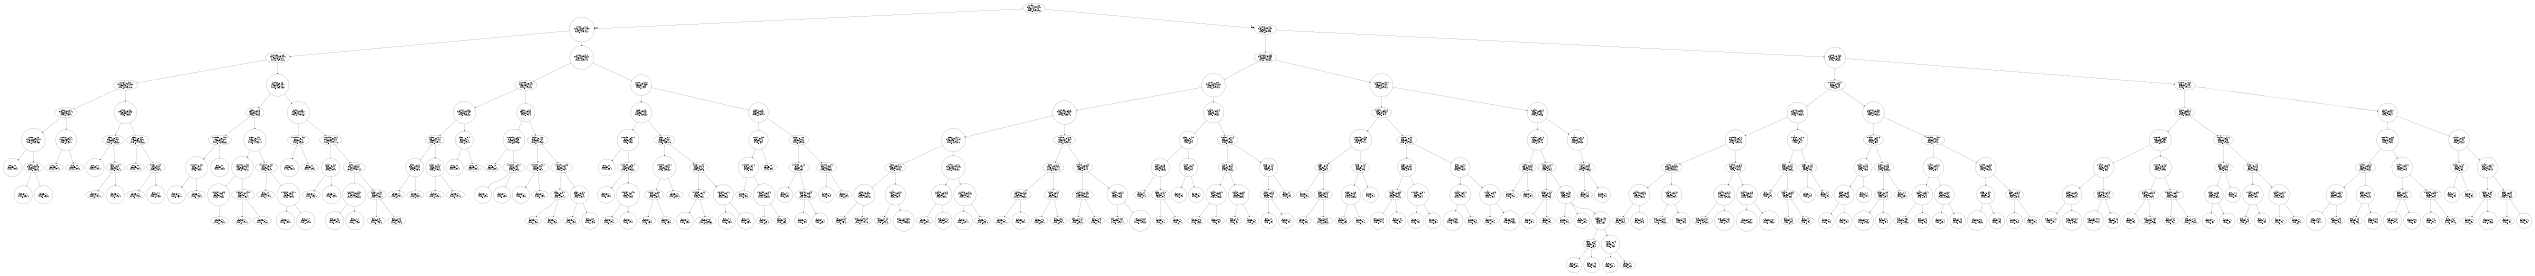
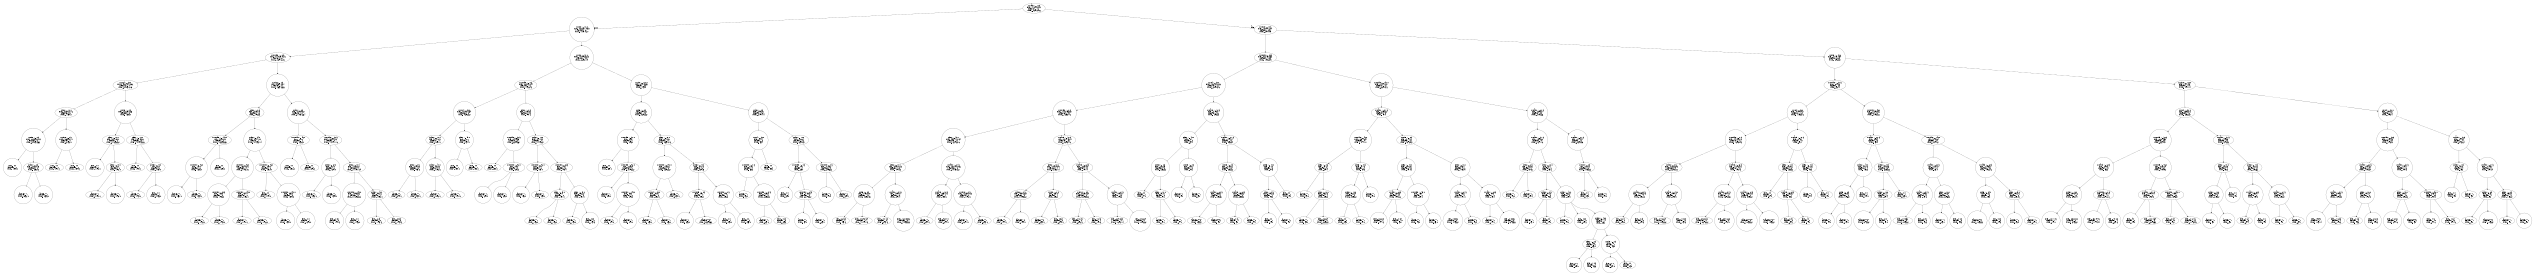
none -> (199, 221)
